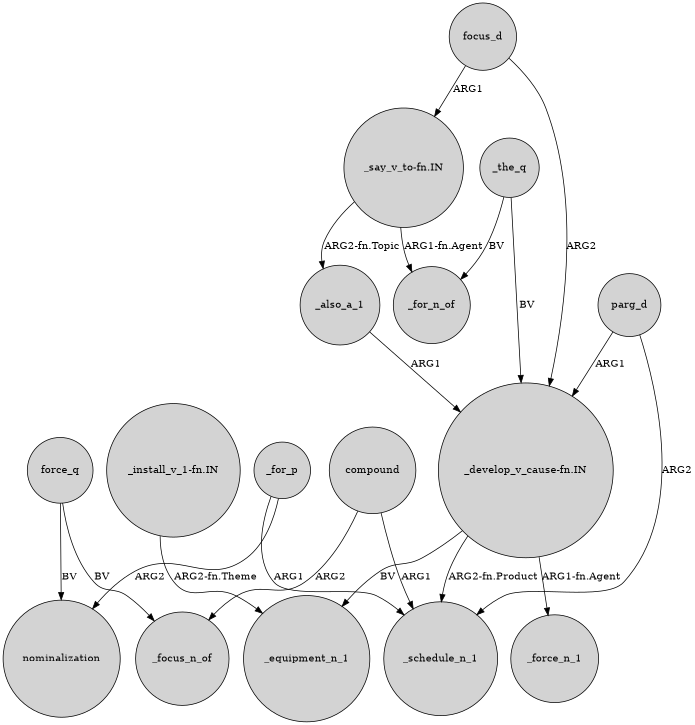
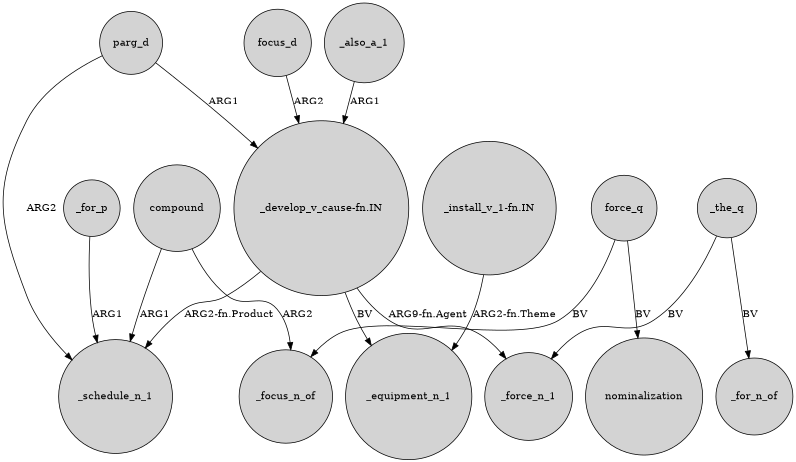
(404, 168) -> none
(516, 286) -> (653, 321)
(201, 568) -> none
(581, 577) -> (428, 315)
